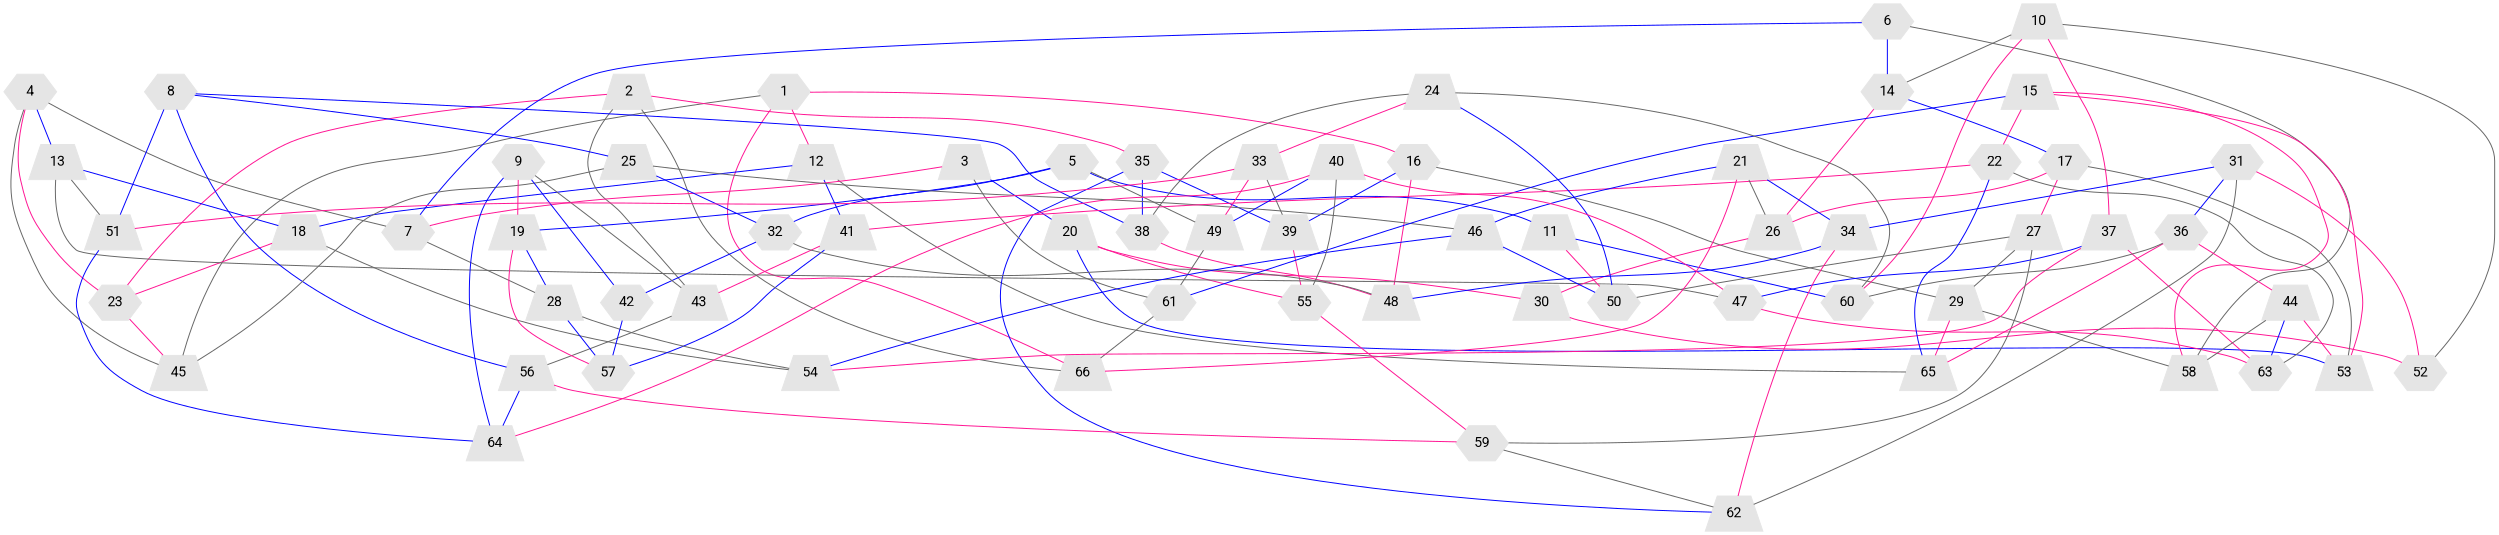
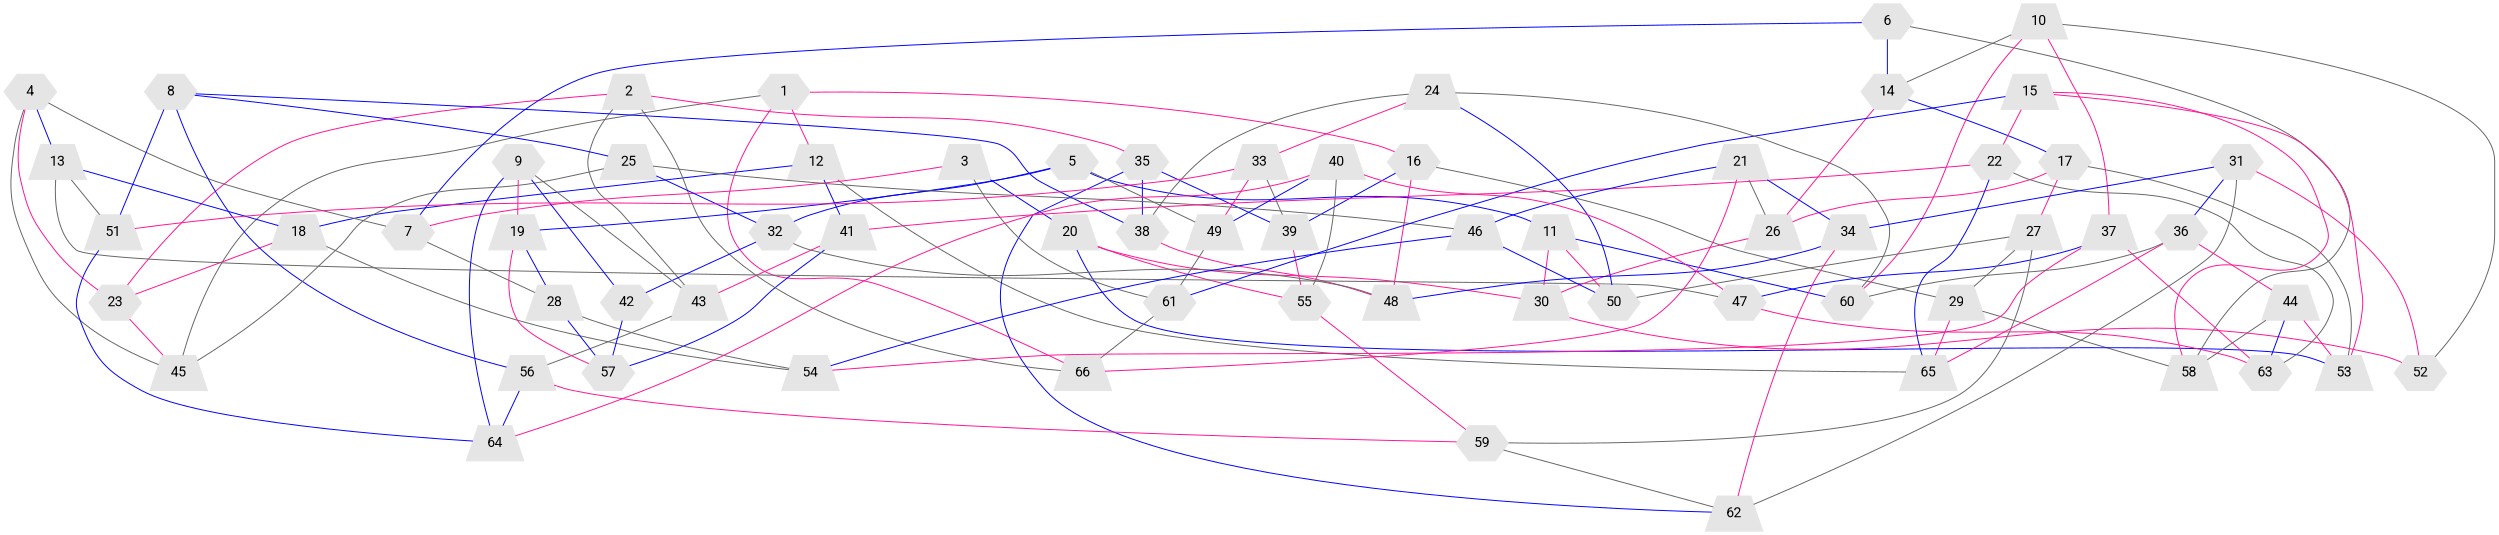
none -> (1547, 262)
